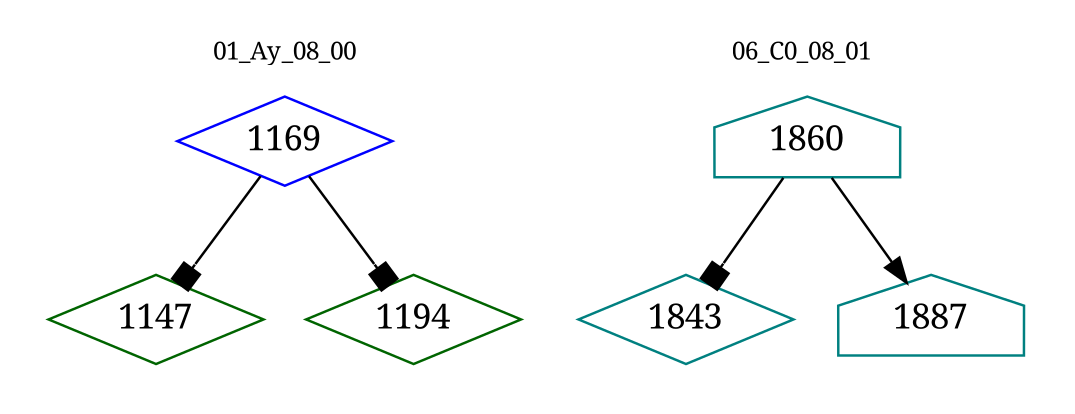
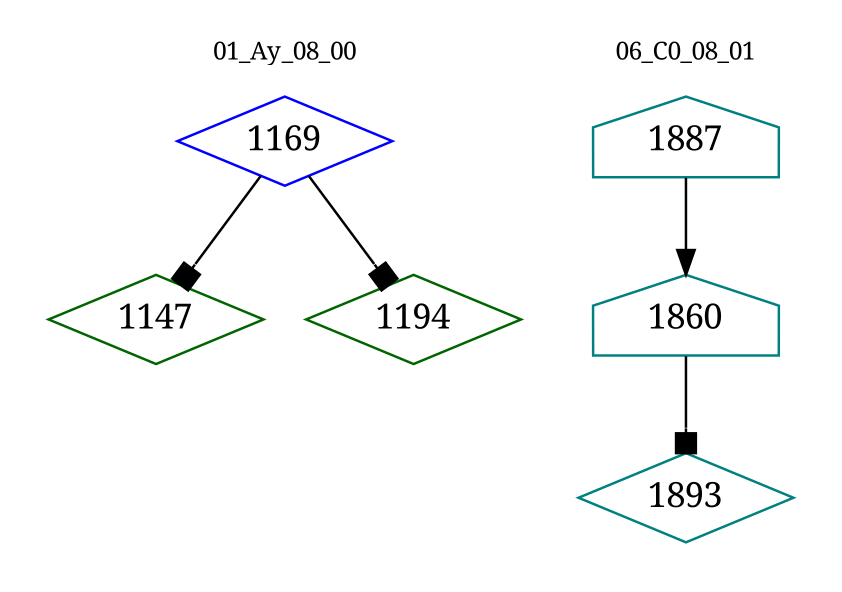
(862, 220) -> (686, 214)
(686, 319) -> (686, 498)
